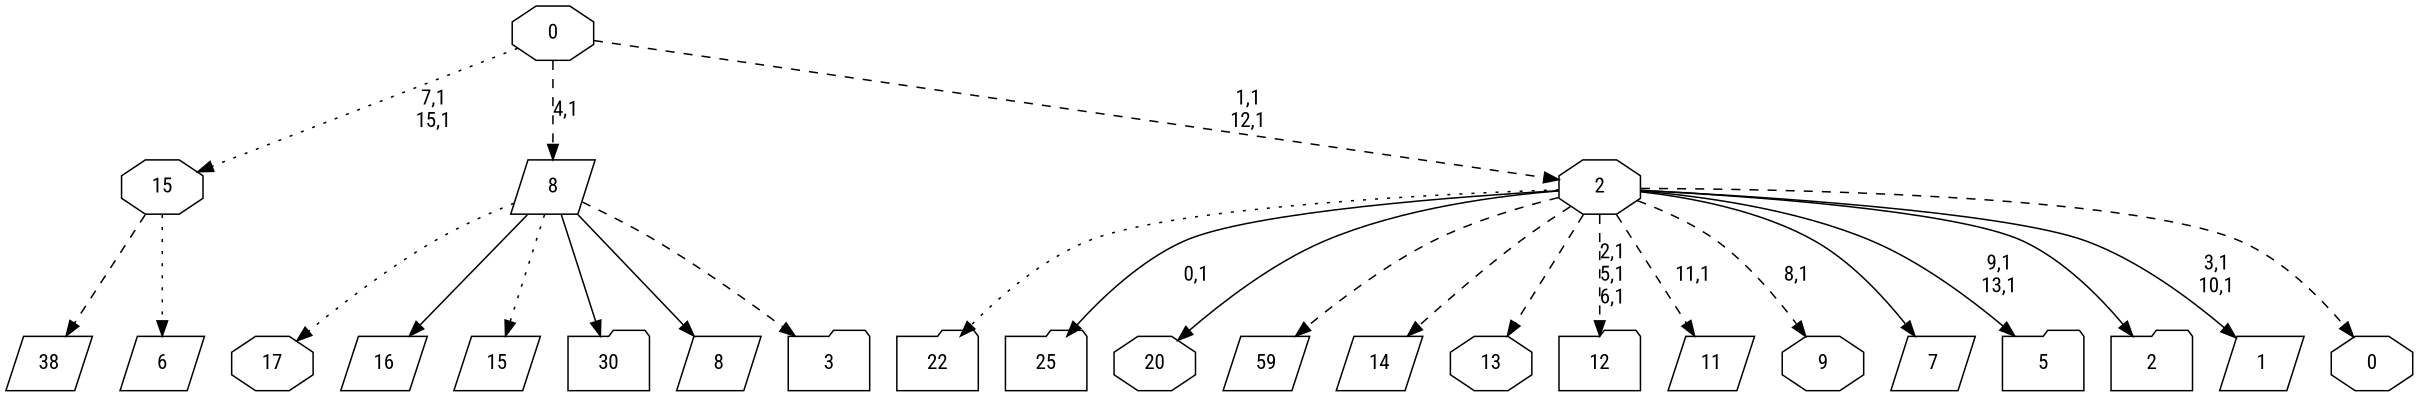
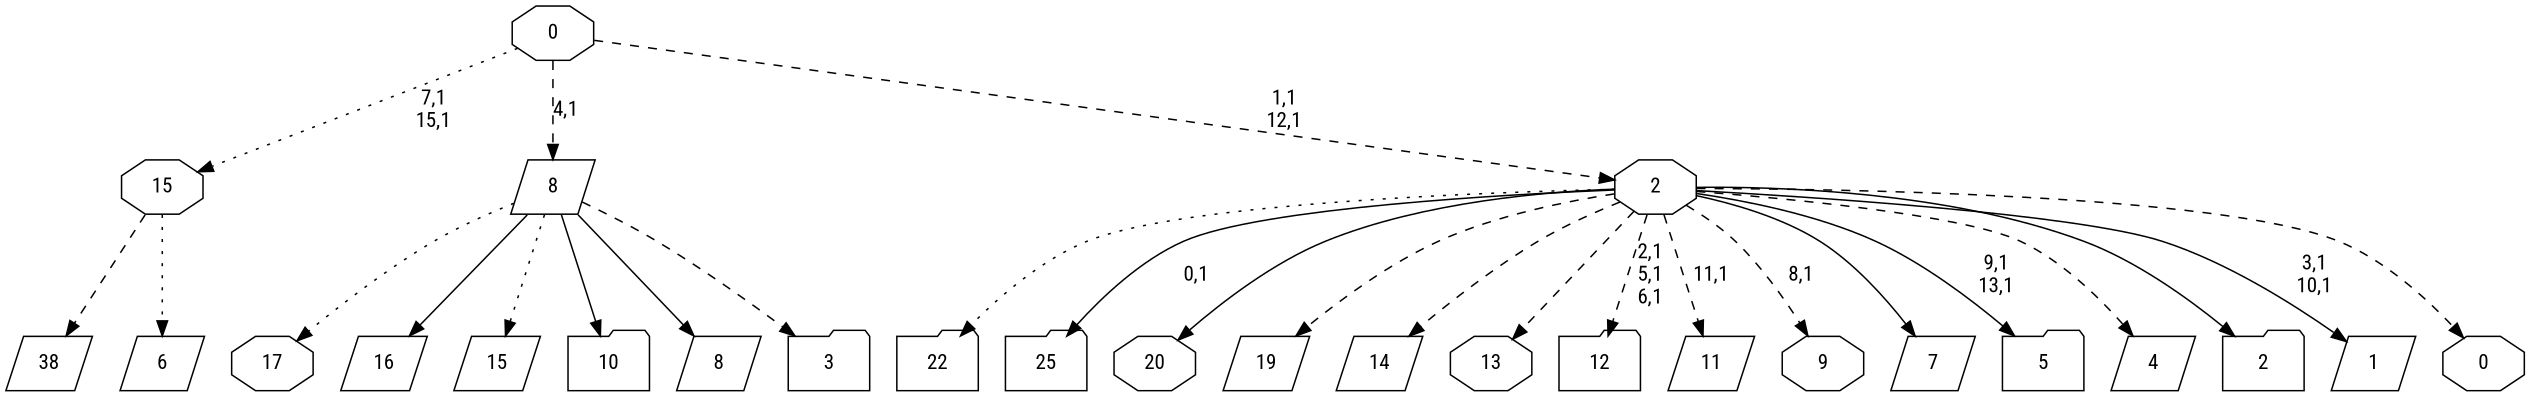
(609, 364) -> (609, 364)
(1266, 364) -> (1266, 364)
none -> (2153, 364)
